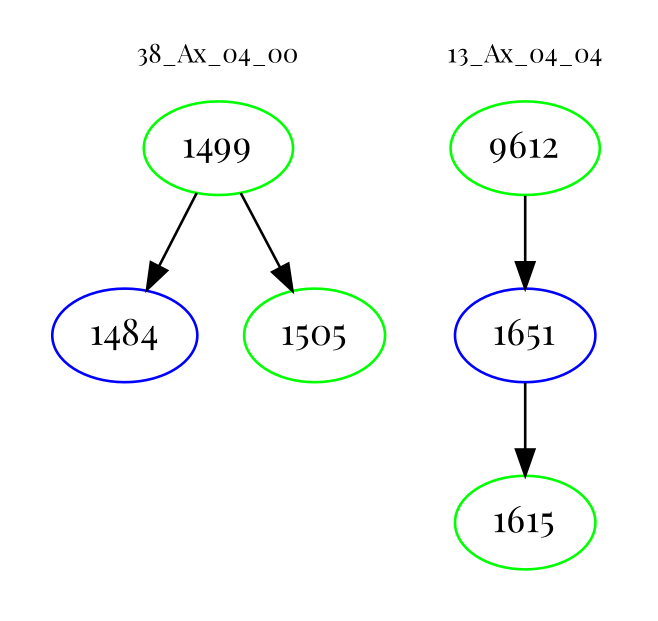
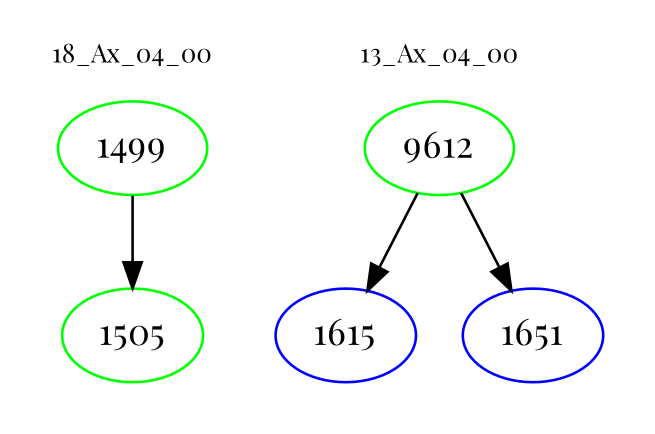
(218, 56) -> (133, 56)
(526, 56) -> (439, 56)
(125, 335) -> none
(525, 416) -> (399, 230)
(525, 523) -> (346, 335)
